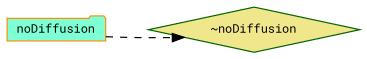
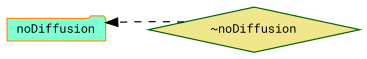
(139, 38) -> (151, 22)
